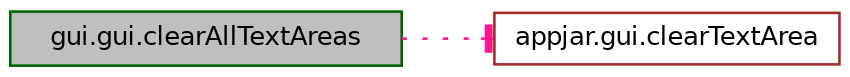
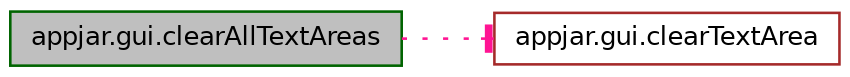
(206, 39) -> (206, 39)
